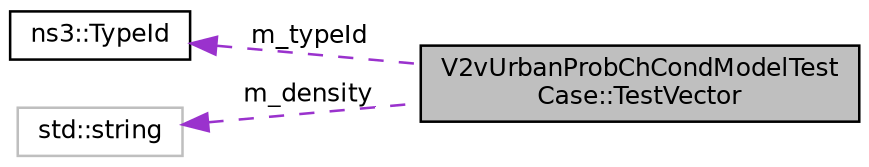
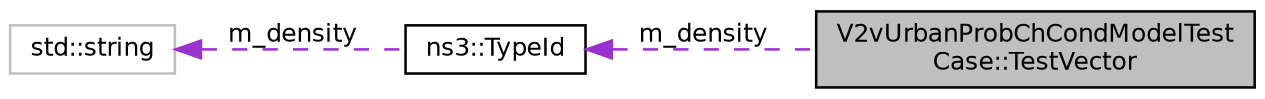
(305, 37) -> (701, 35)
(314, 113) -> (303, 49)
